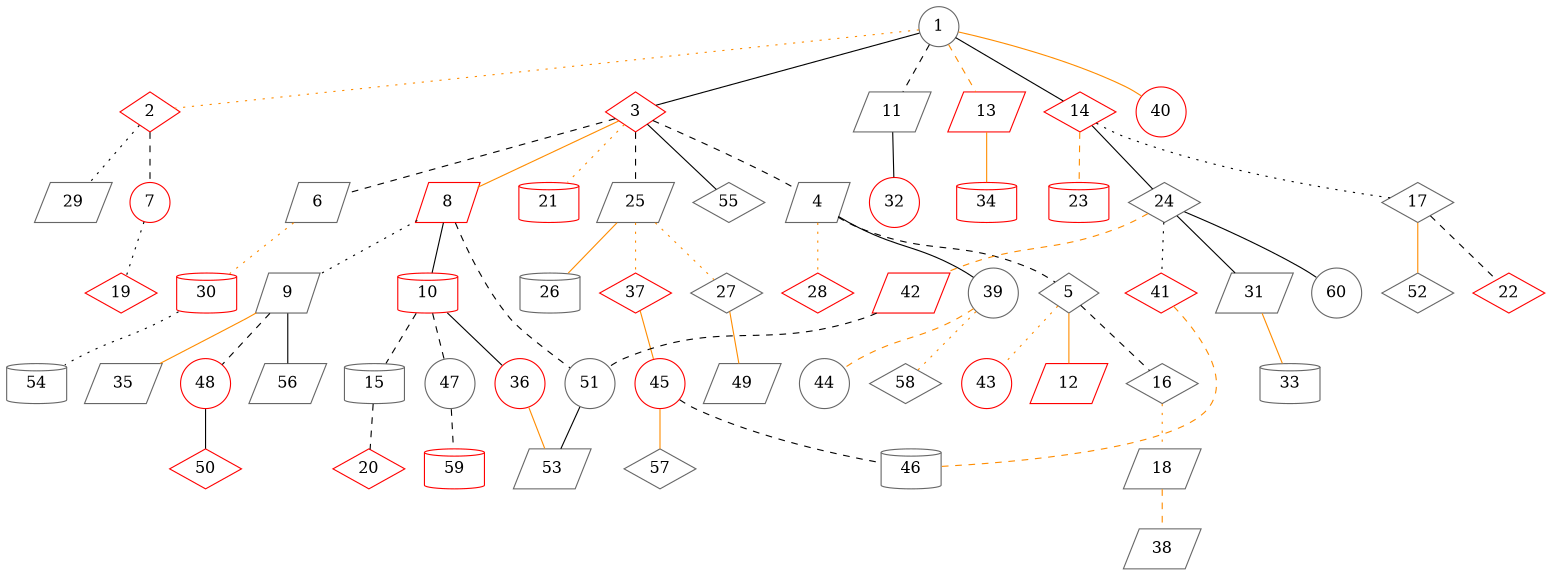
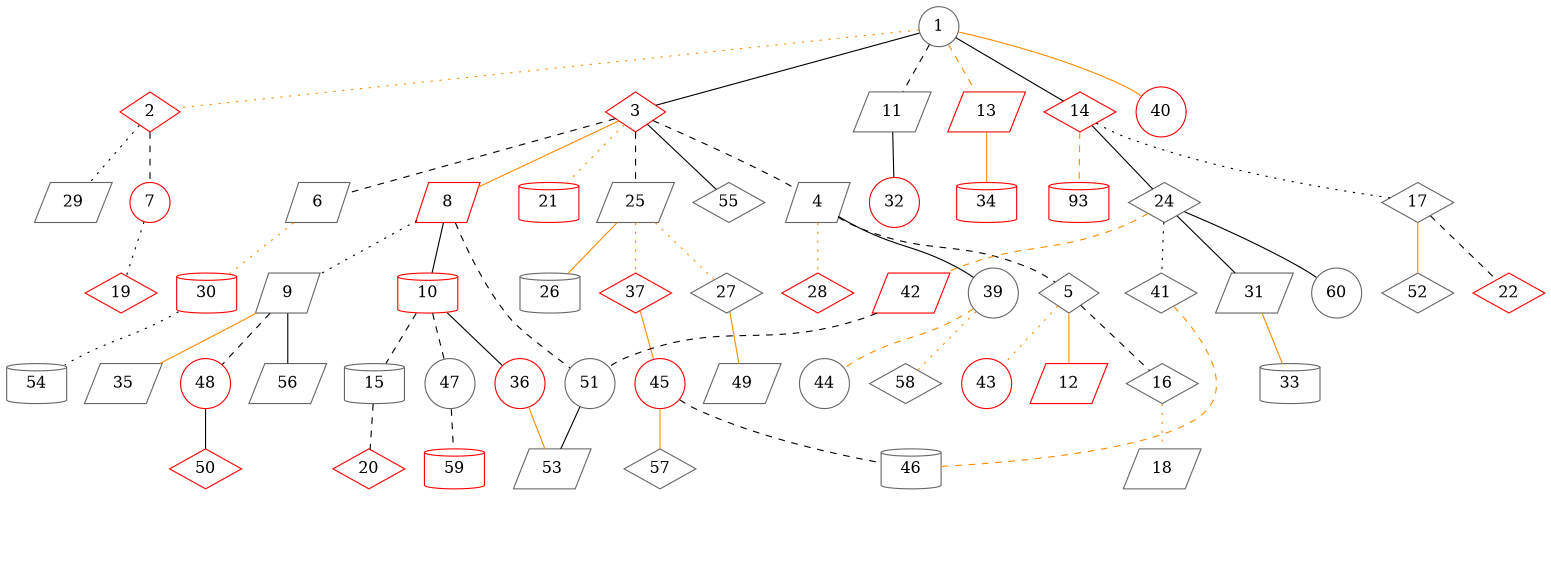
(1079, 202) -> (1079, 202)
(1161, 293) -> (1161, 293)
(1162, 549) -> none
